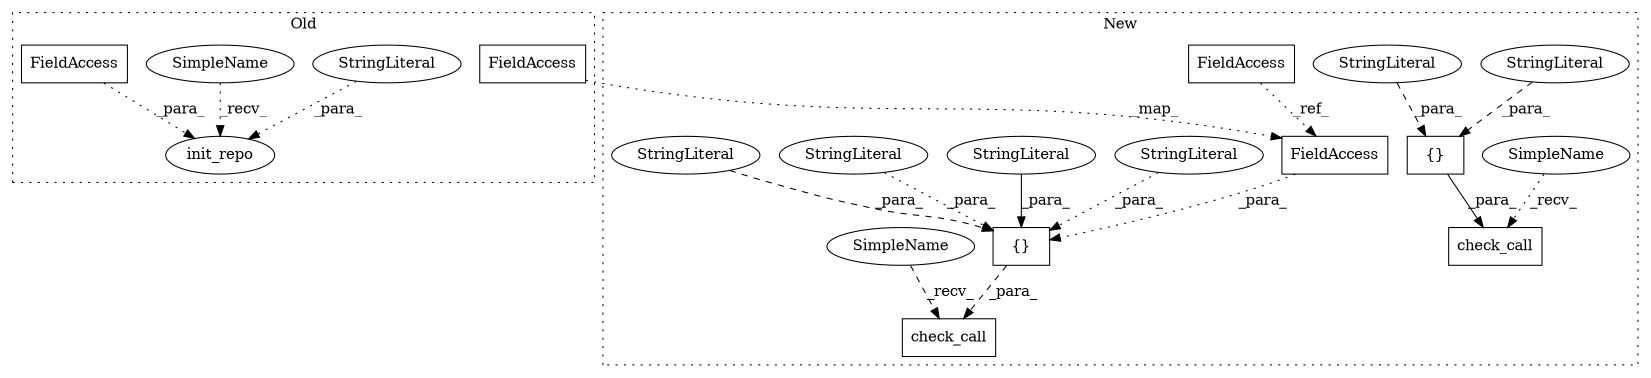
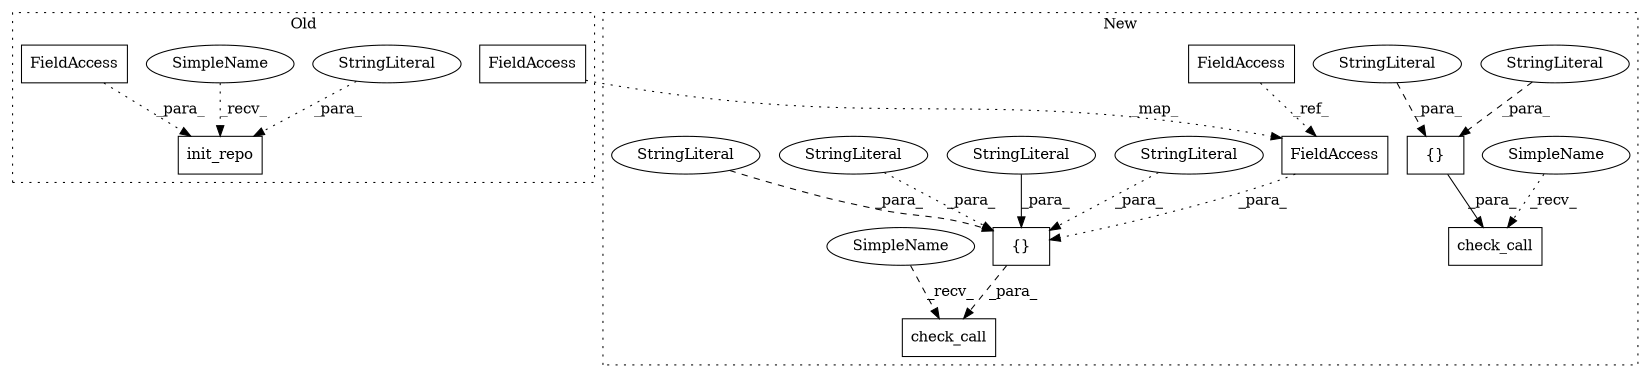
(220, 155) -> (220, 155)
